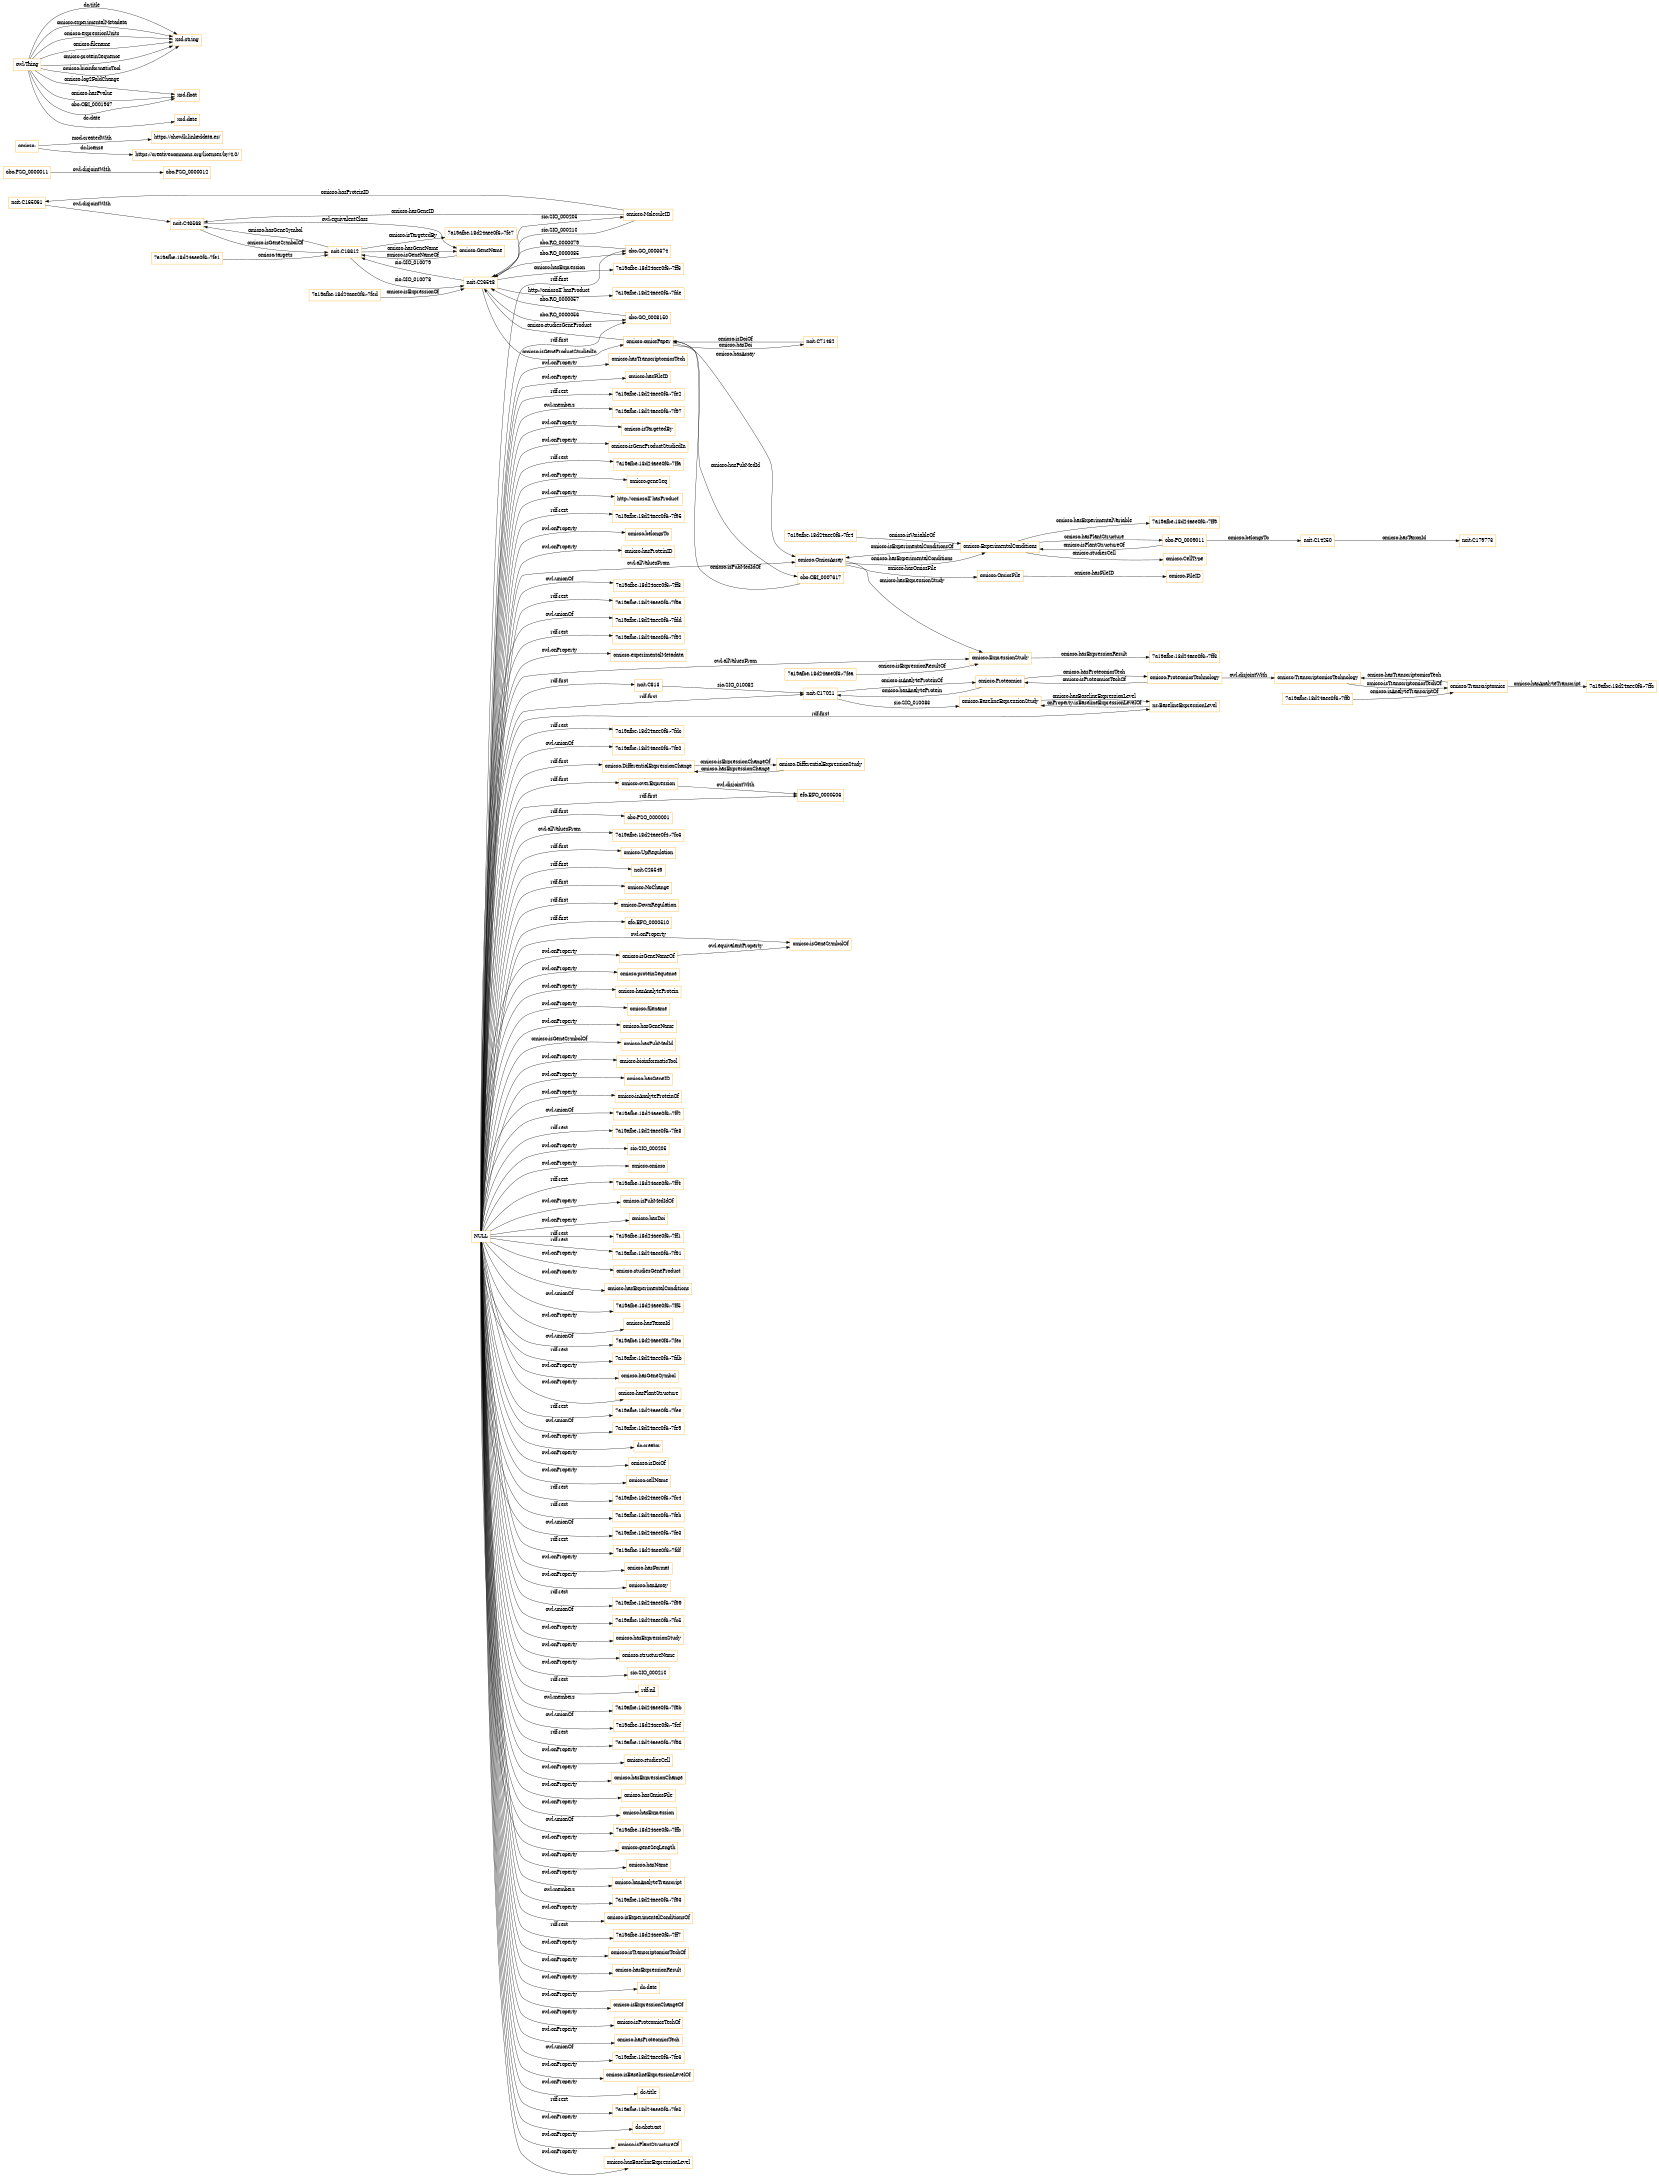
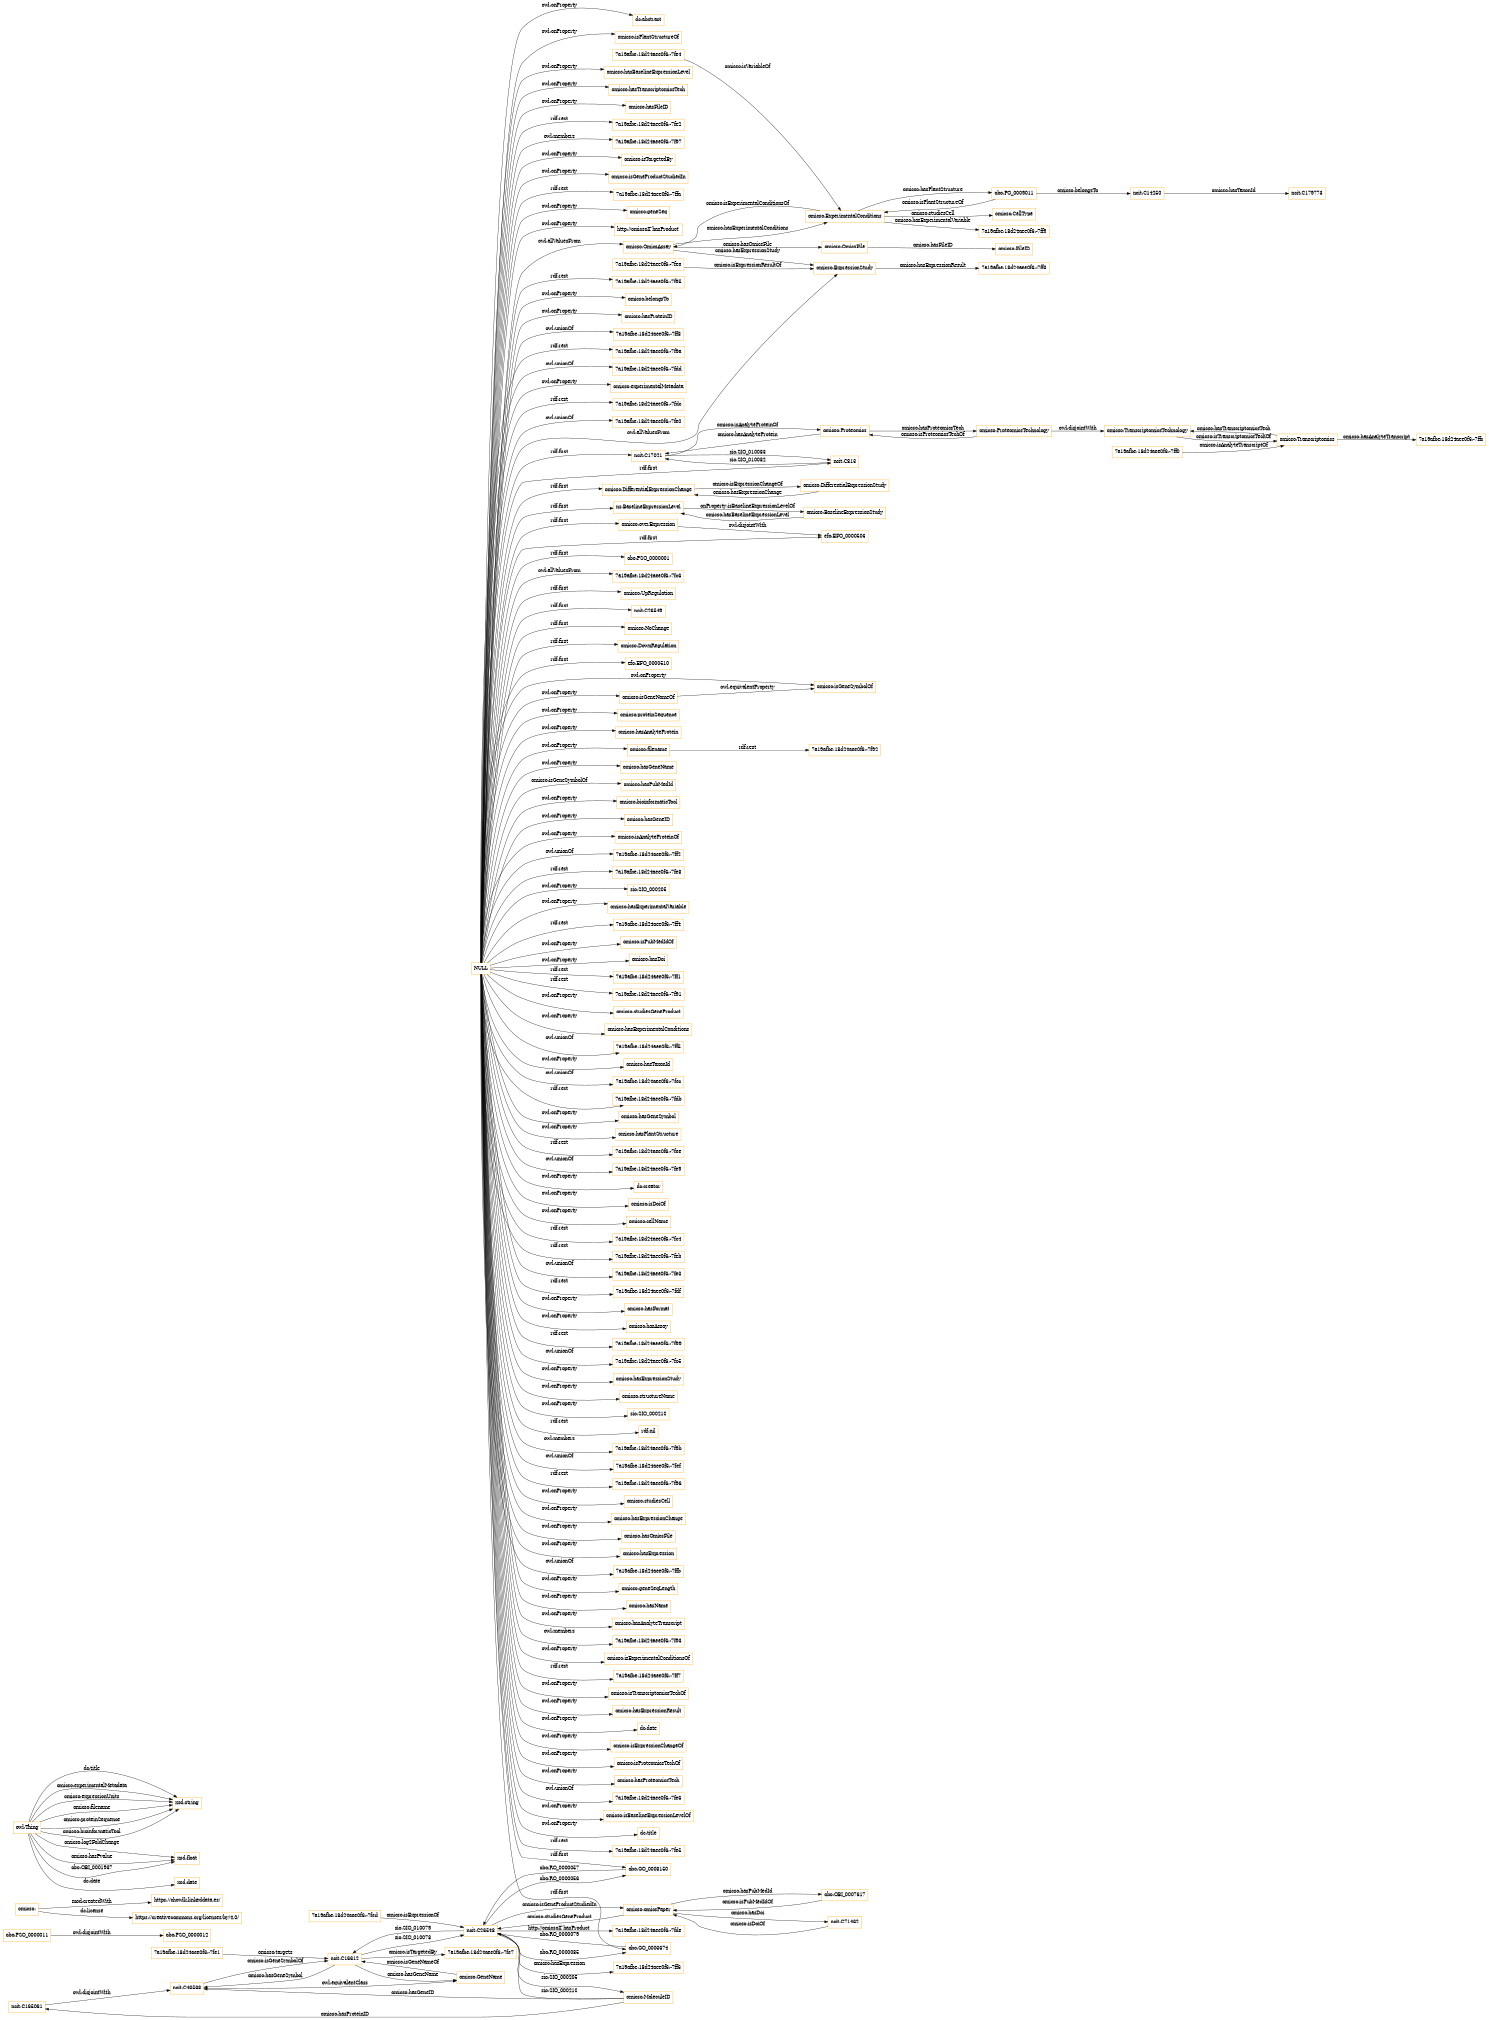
(757, 438) -> none
(896, 708) -> (746, 455)
(648, 836) -> (648, 576)
(487, 892) -> (738, 750)
(648, 1167) -> (648, 907)
